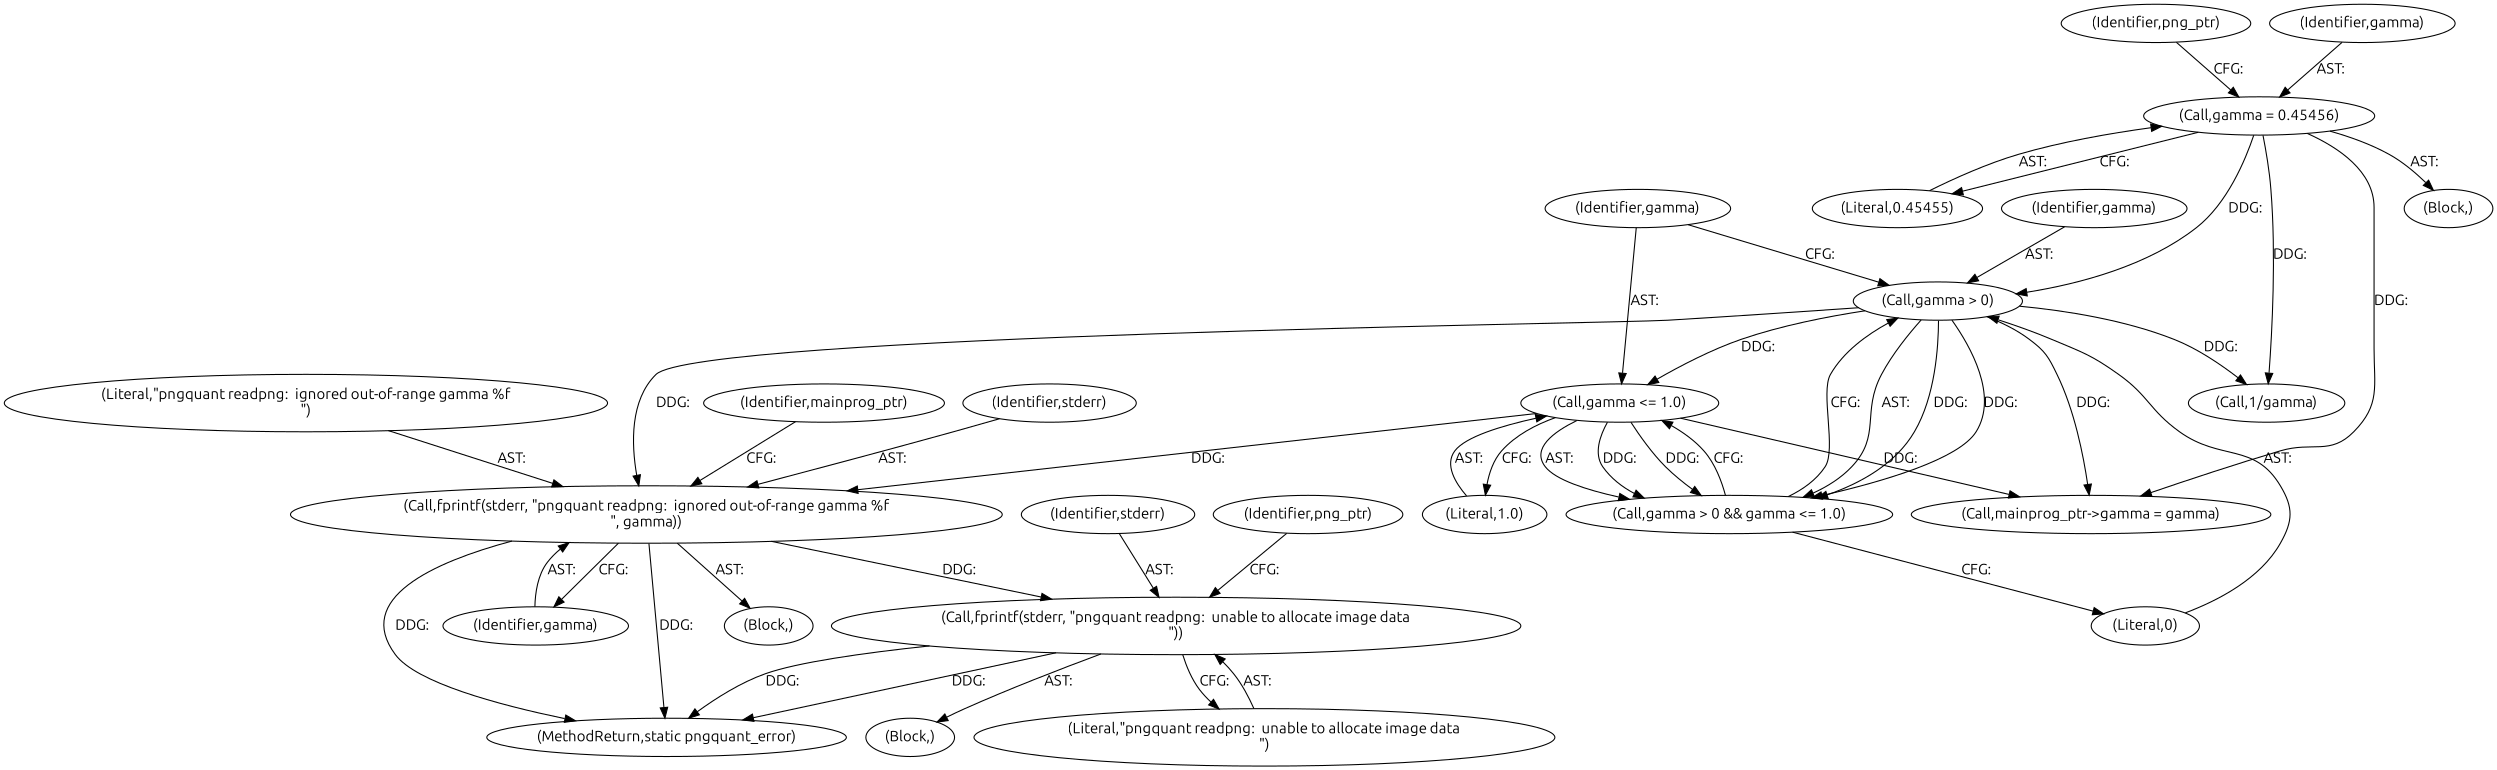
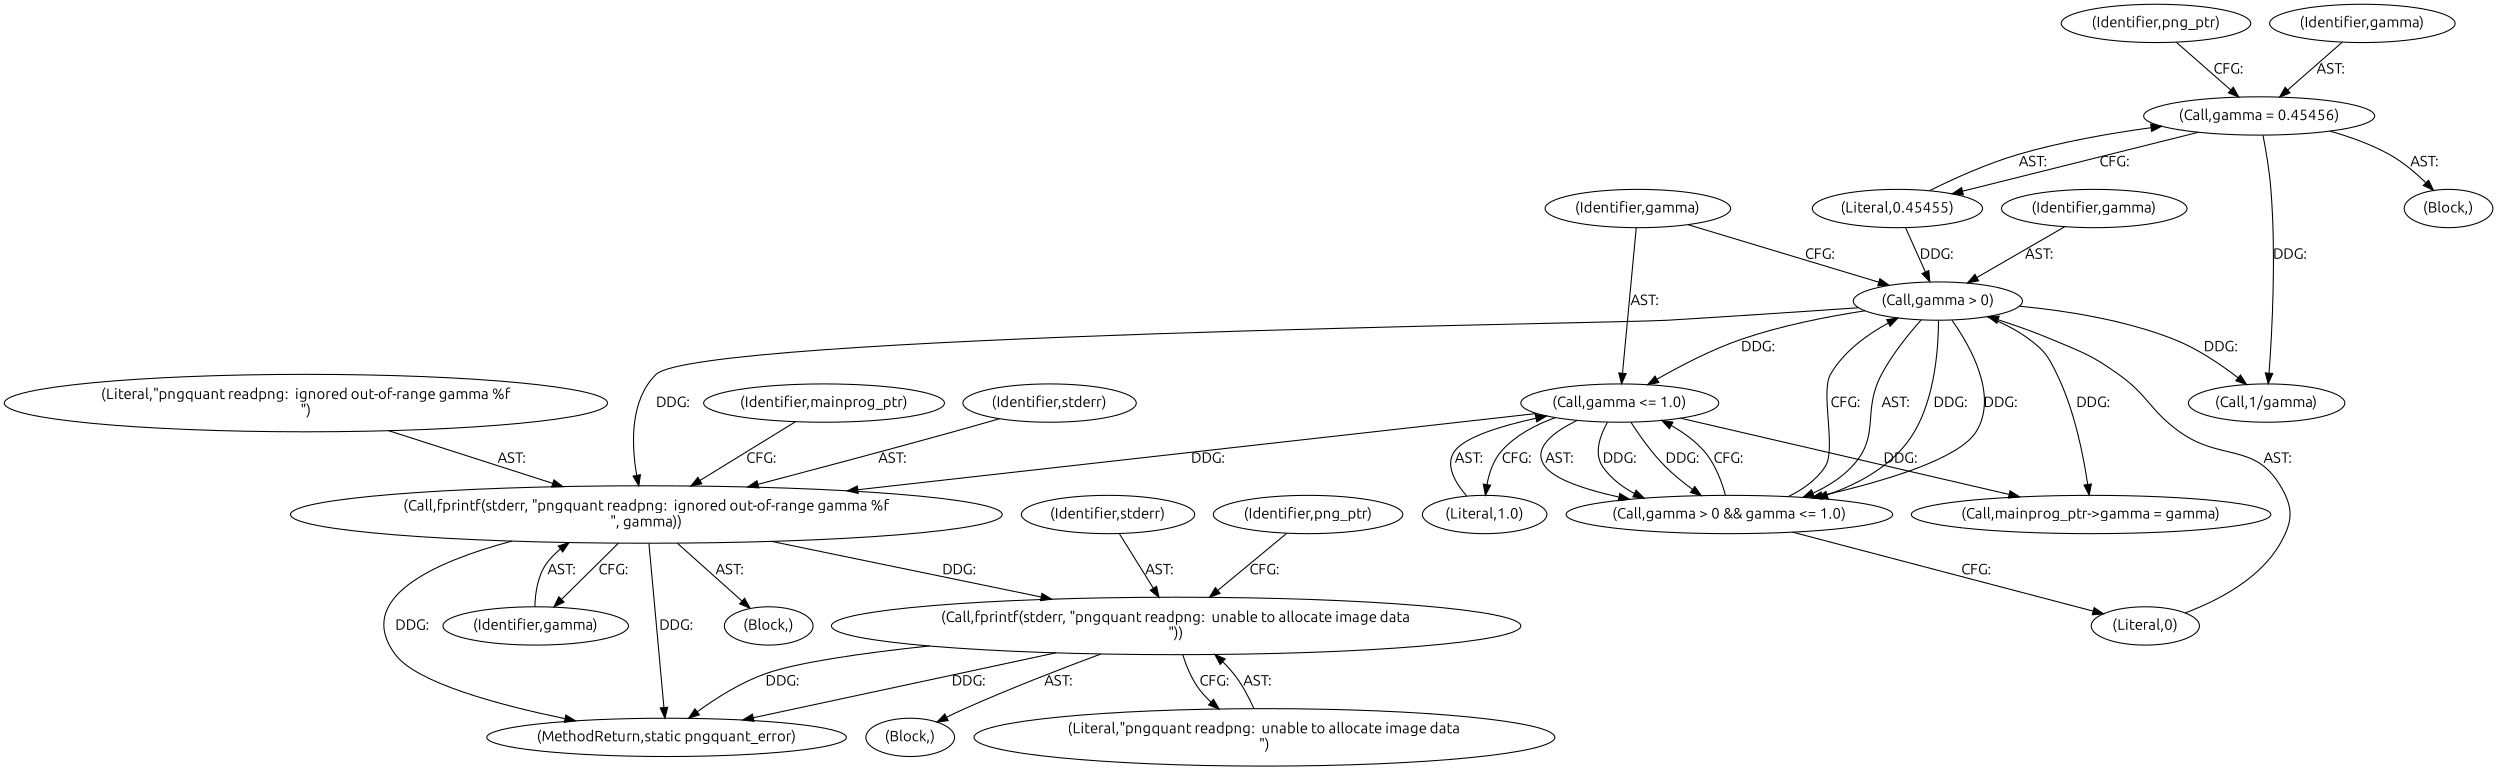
(2166, 248) -> (1915, 250)
(2375, 377) -> none
